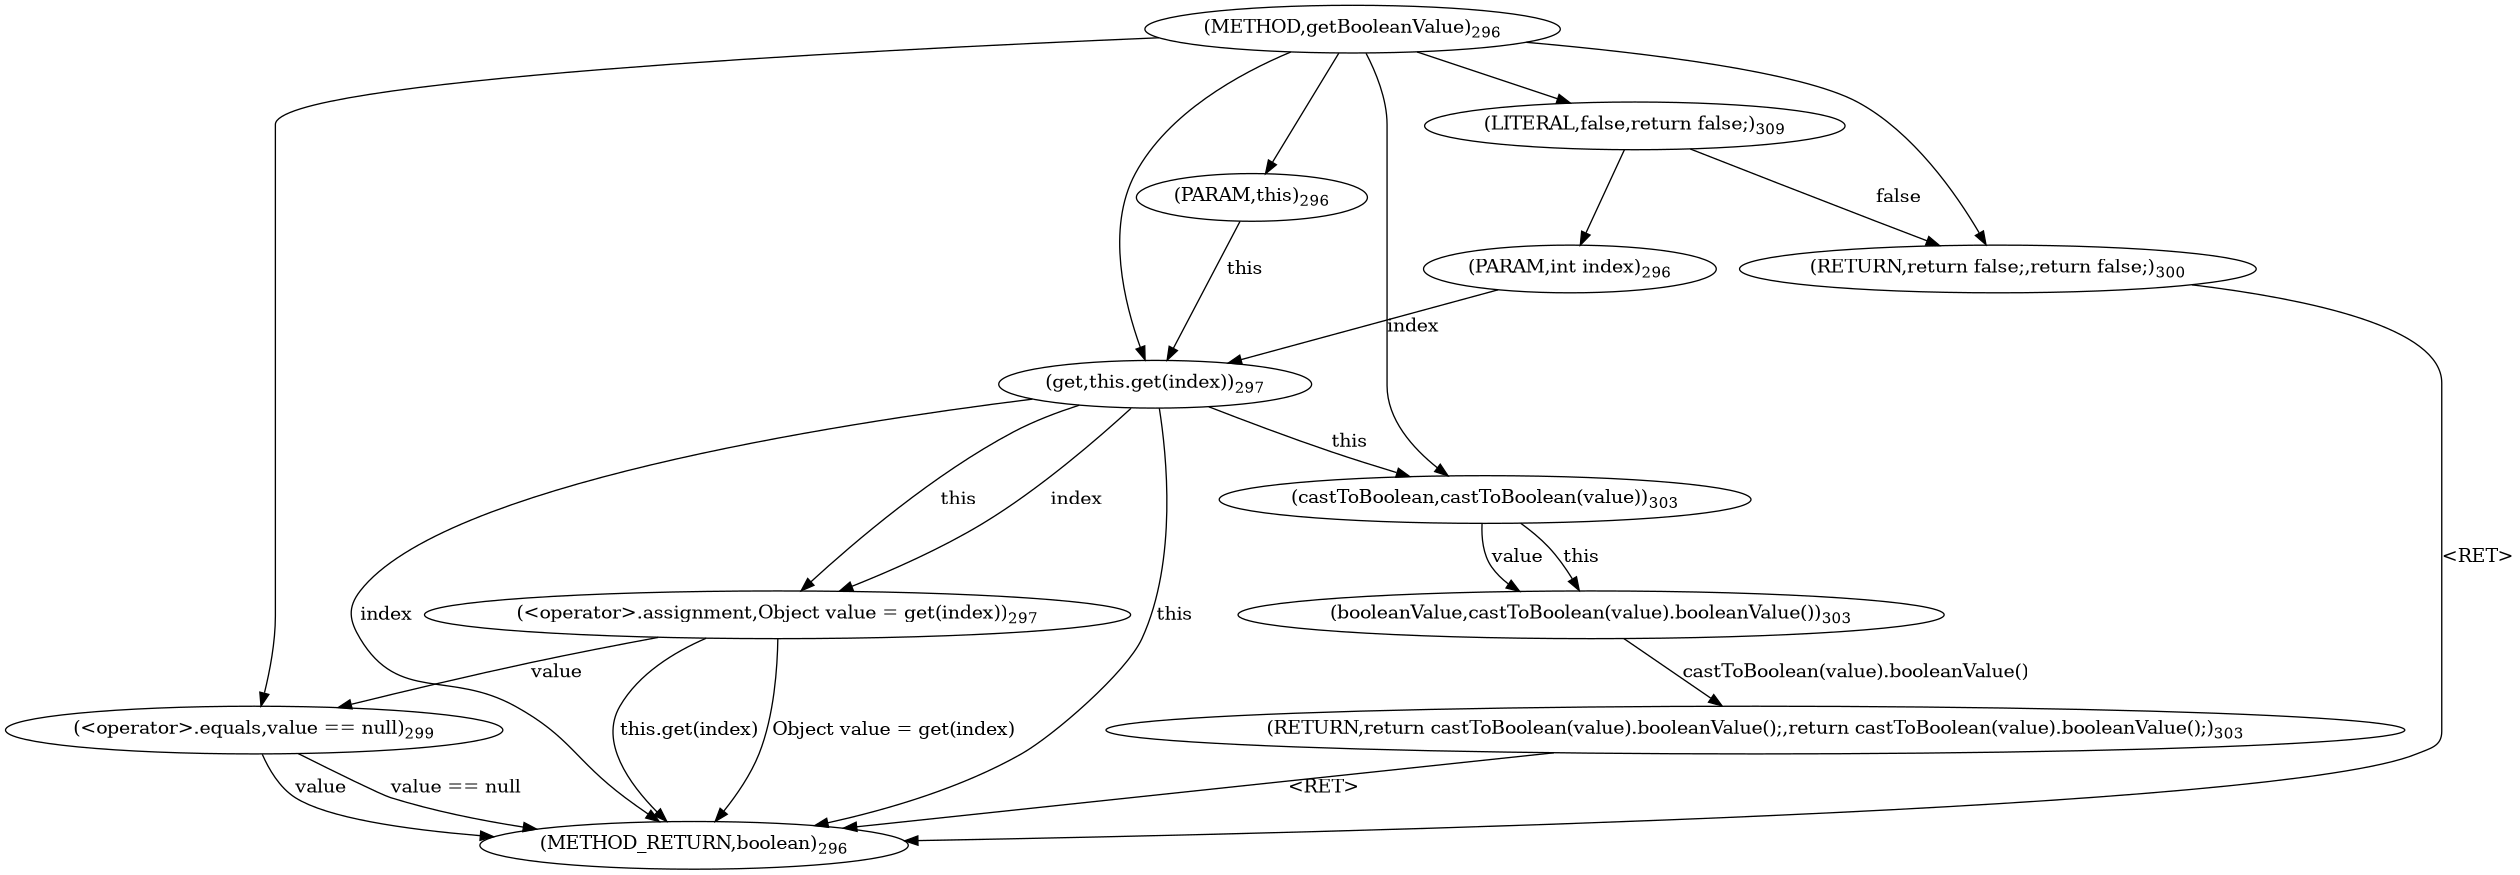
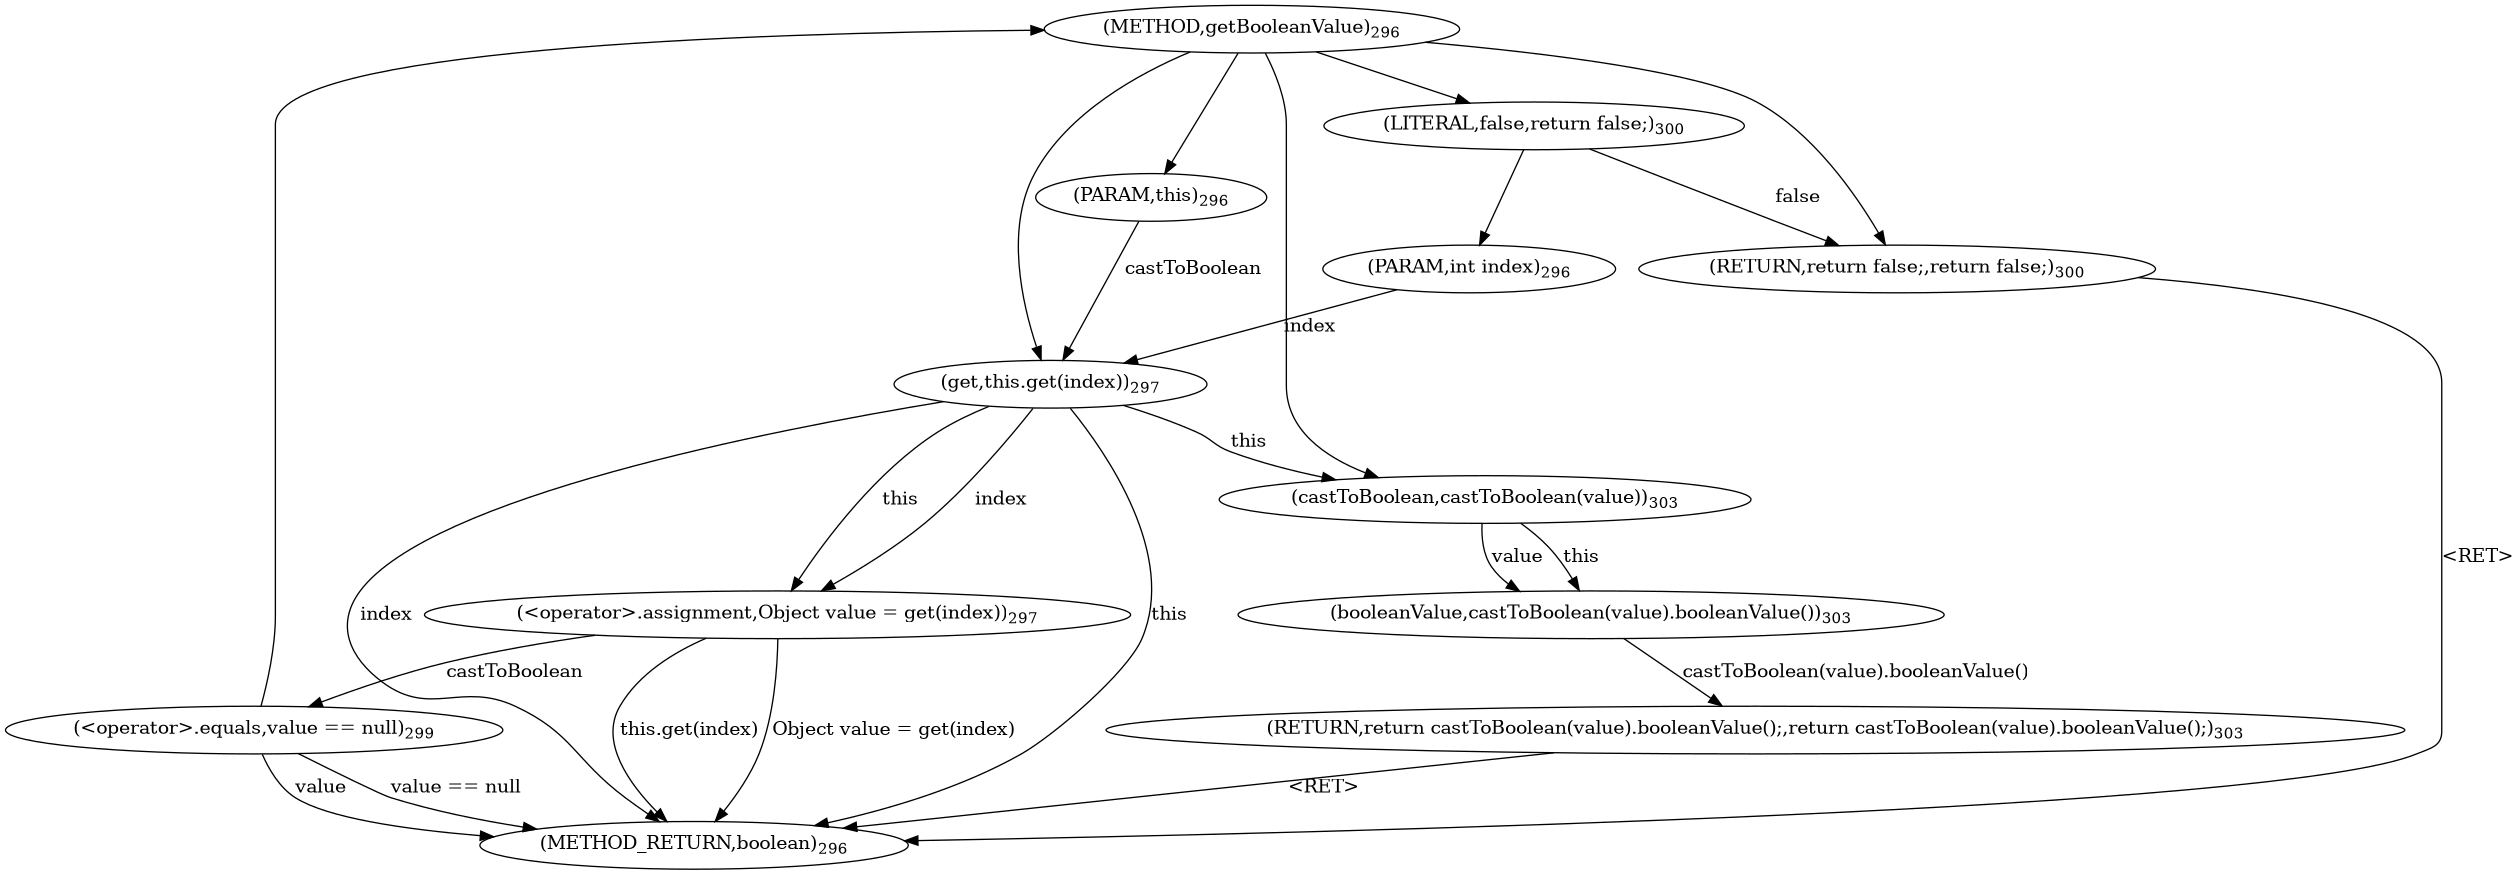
(430, 87) -> (355, 78)
(1771, 124) -> (1670, 124)
(1245, 269) -> (1193, 269)
(557, 672) -> (515, 672)
